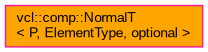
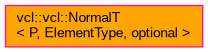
(104, 26) -> (104, 26)
